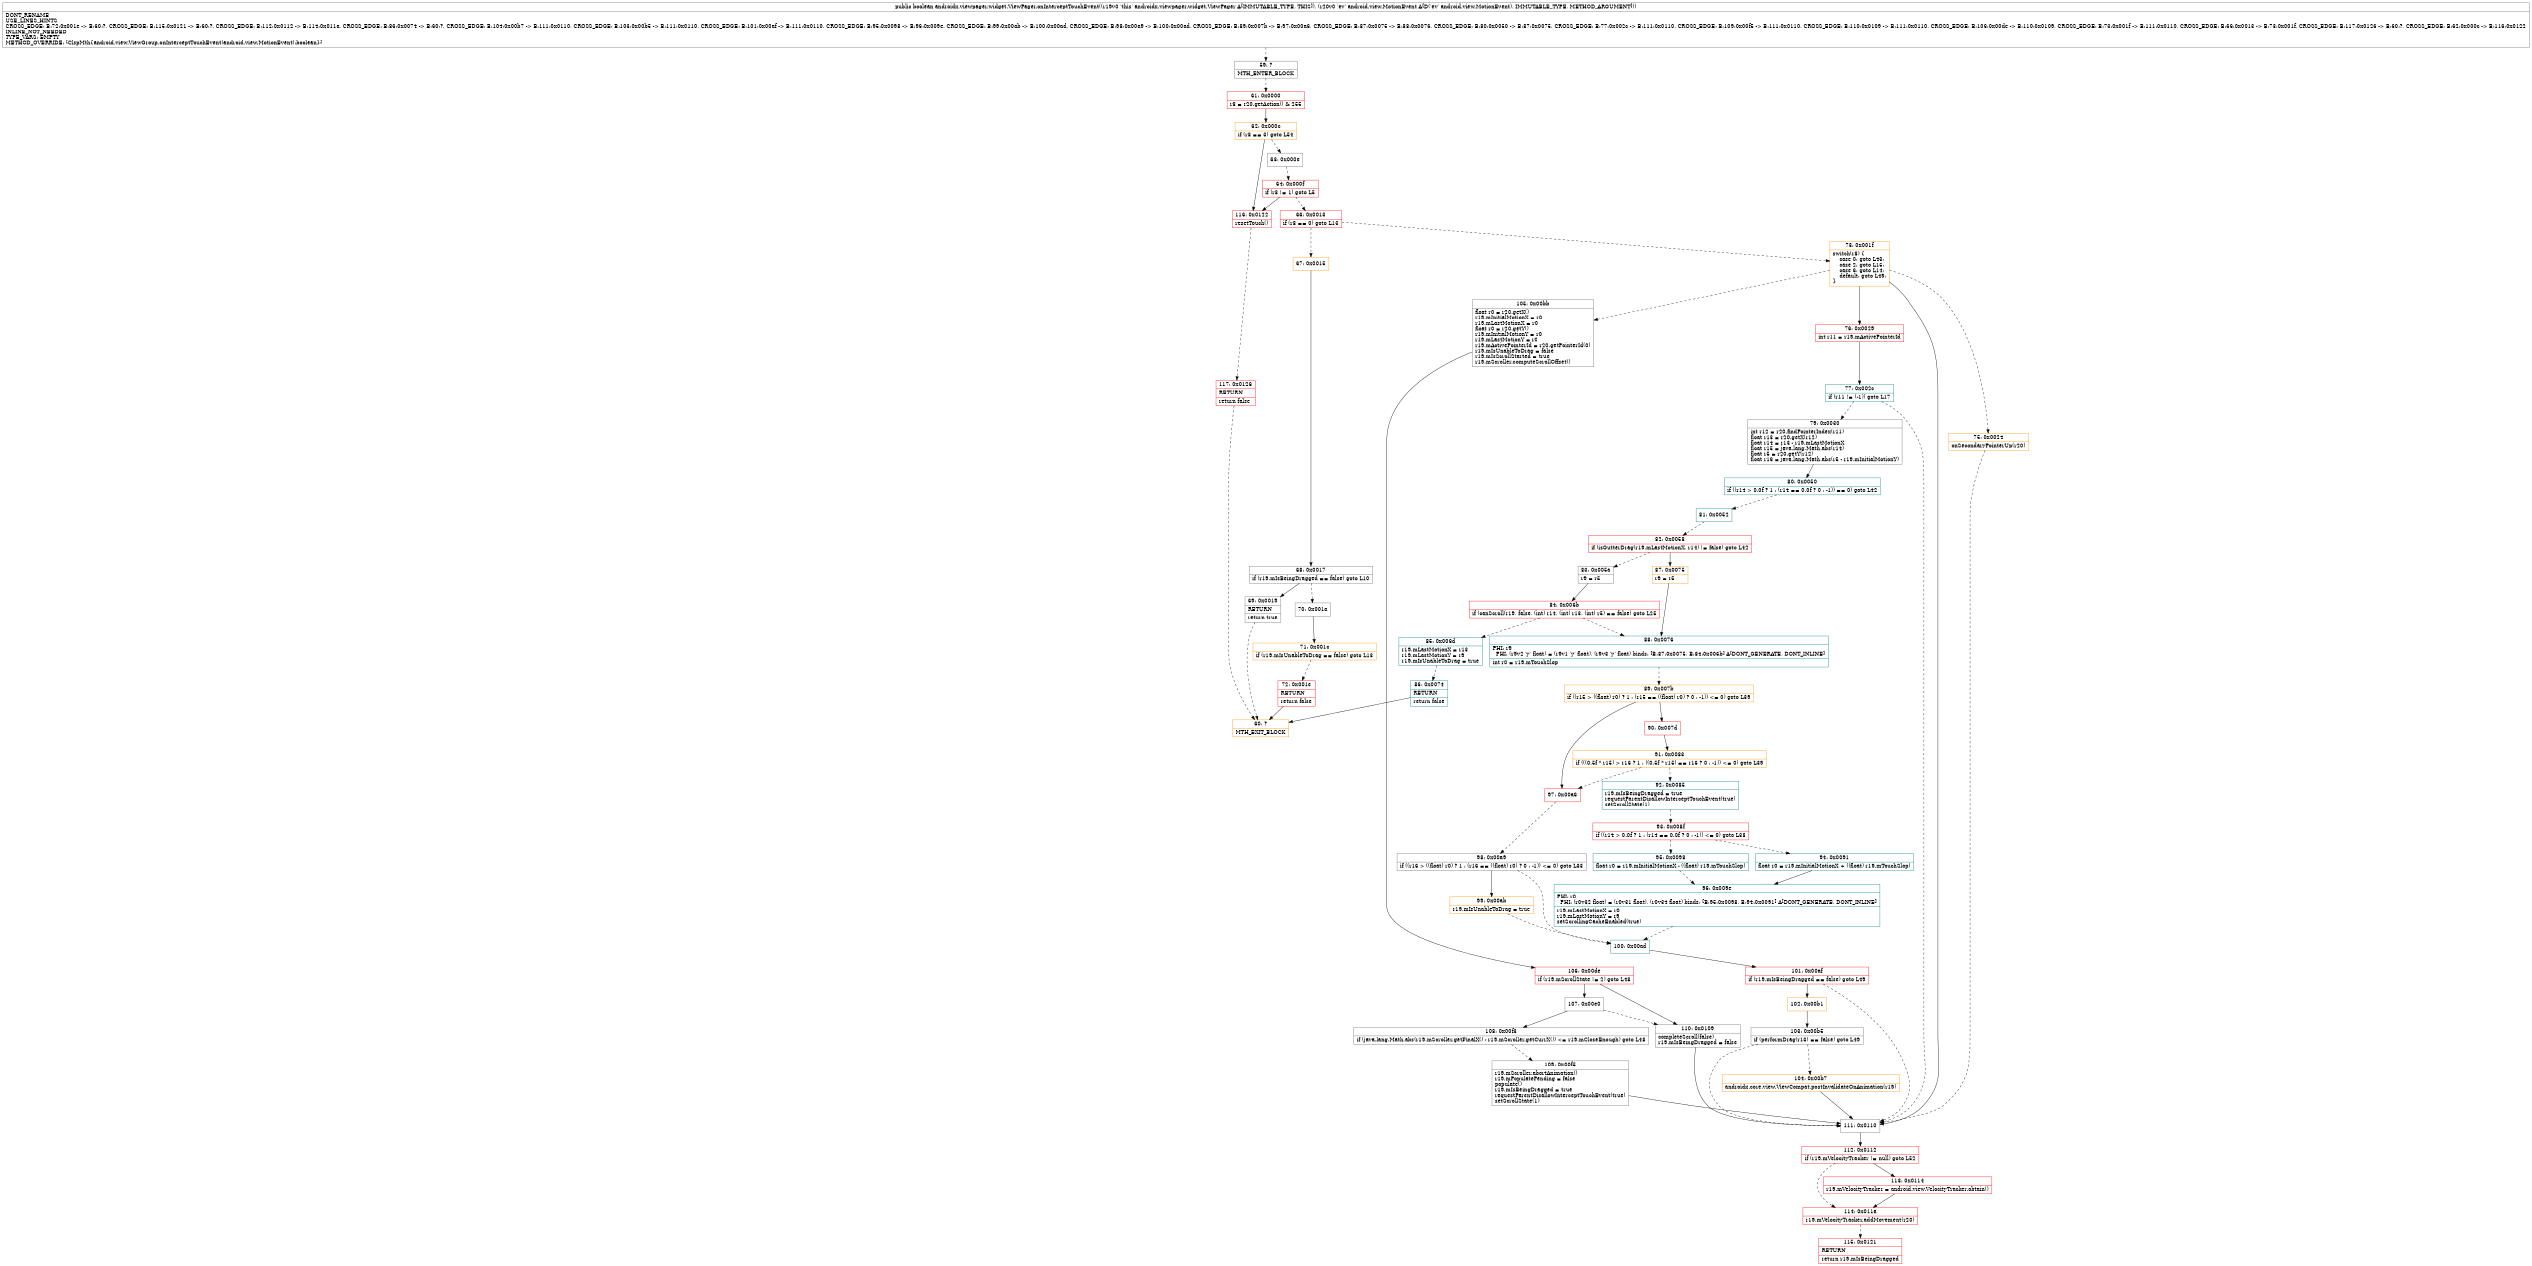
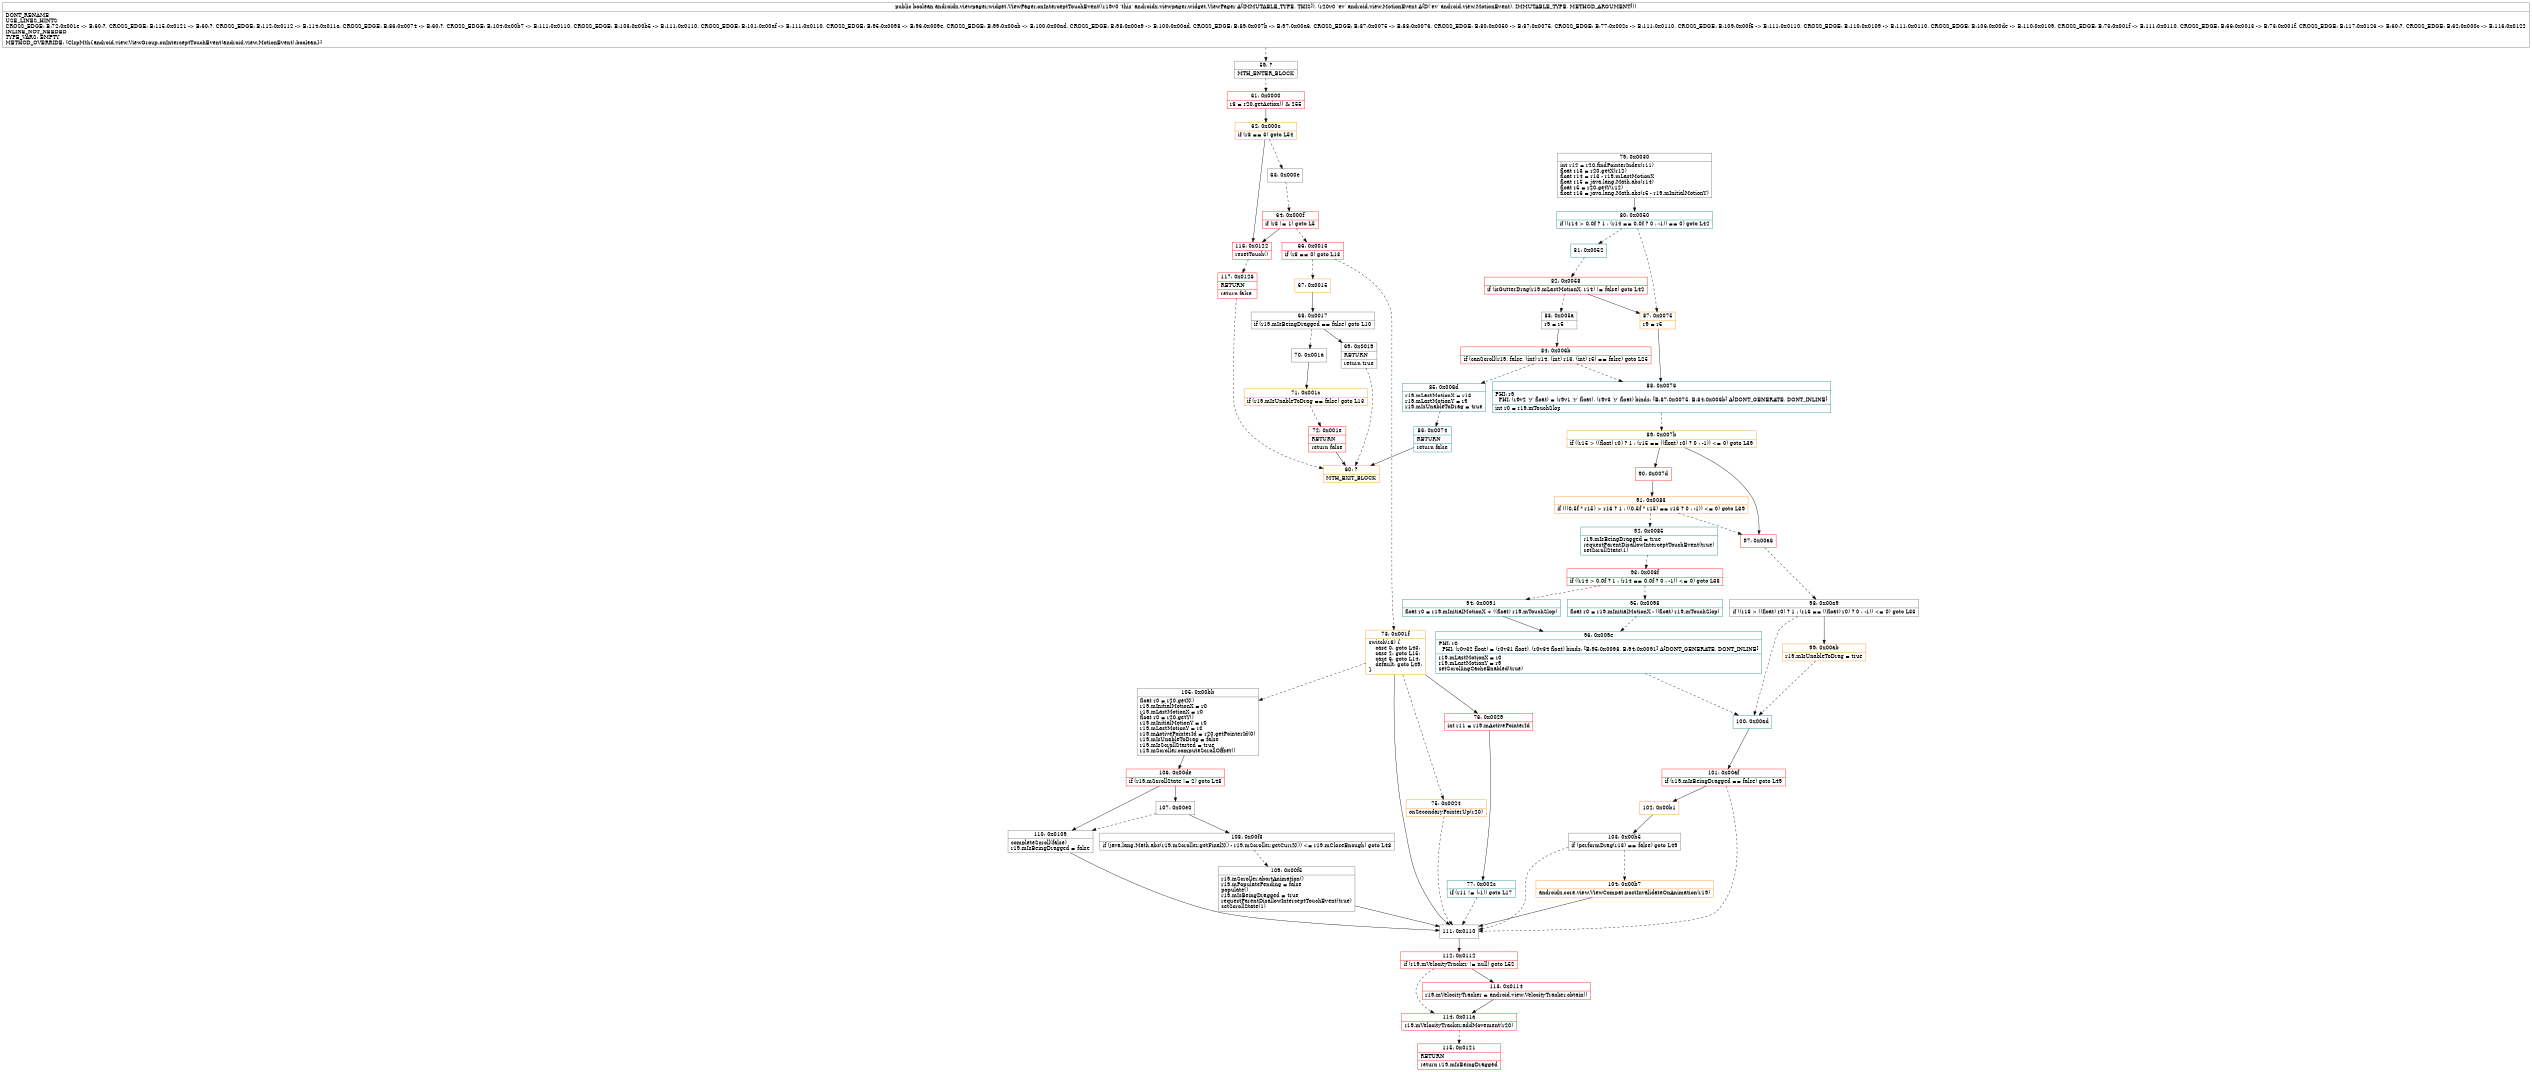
none -> (1650, 268)
(1848, 409) -> none
